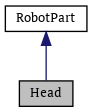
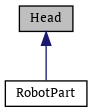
(46, 63) -> (46, 63)
